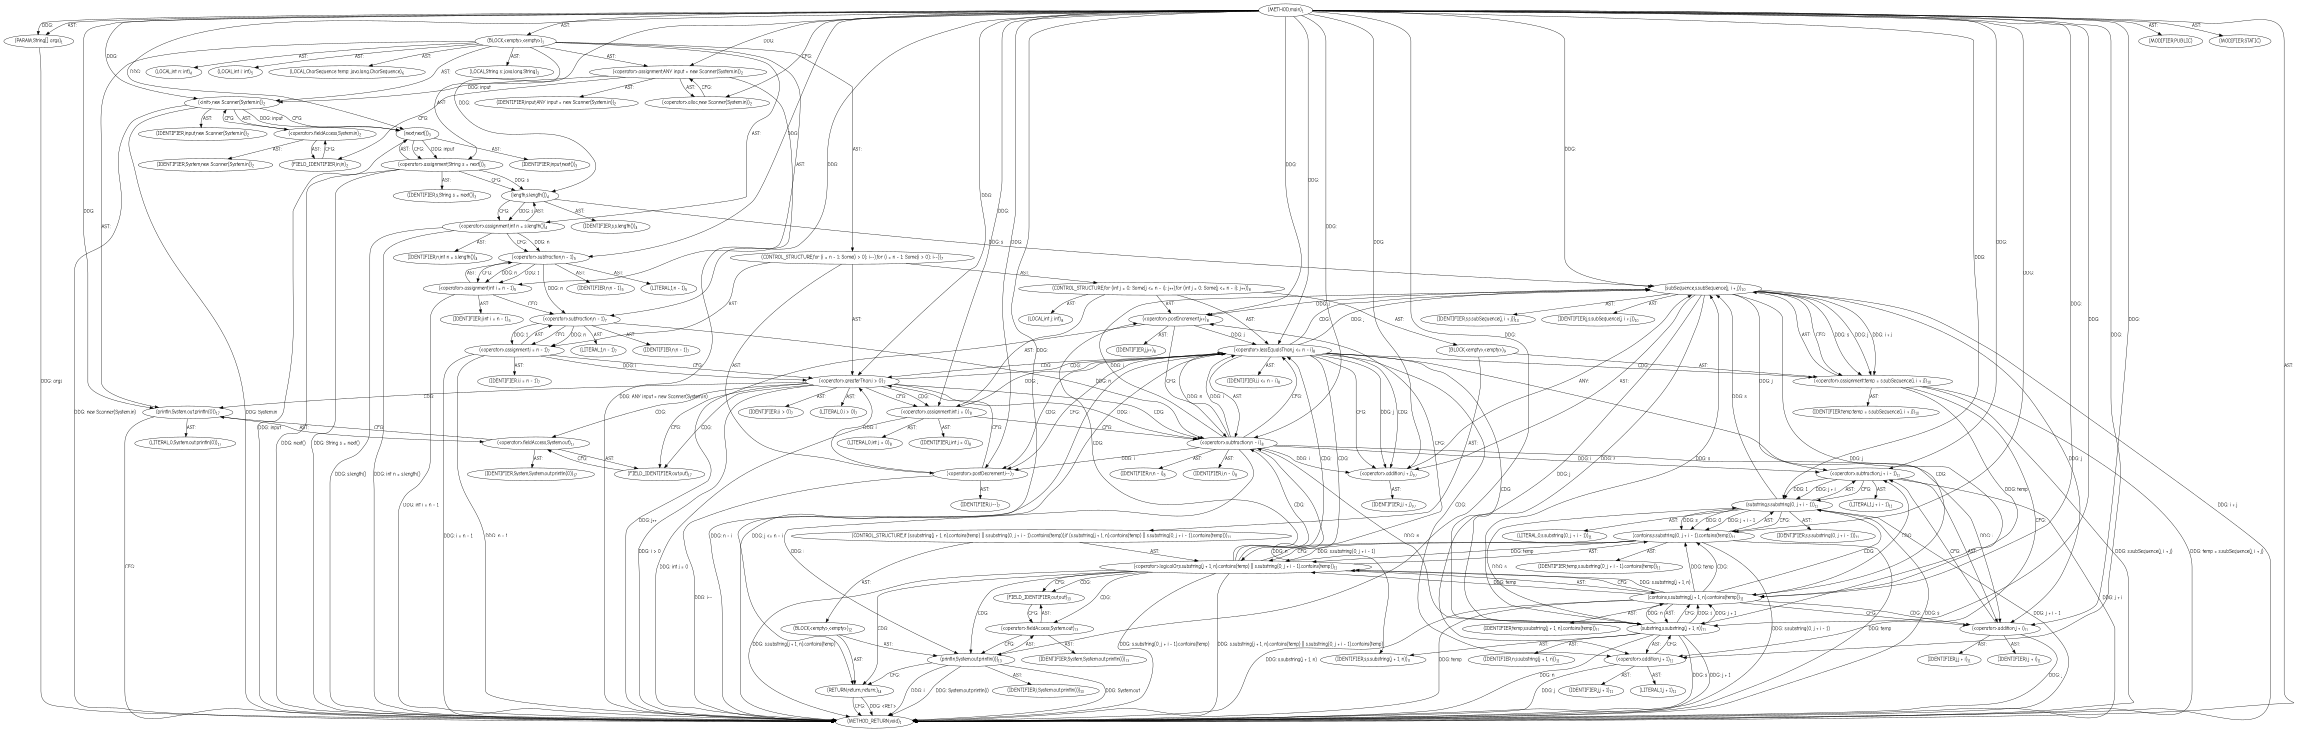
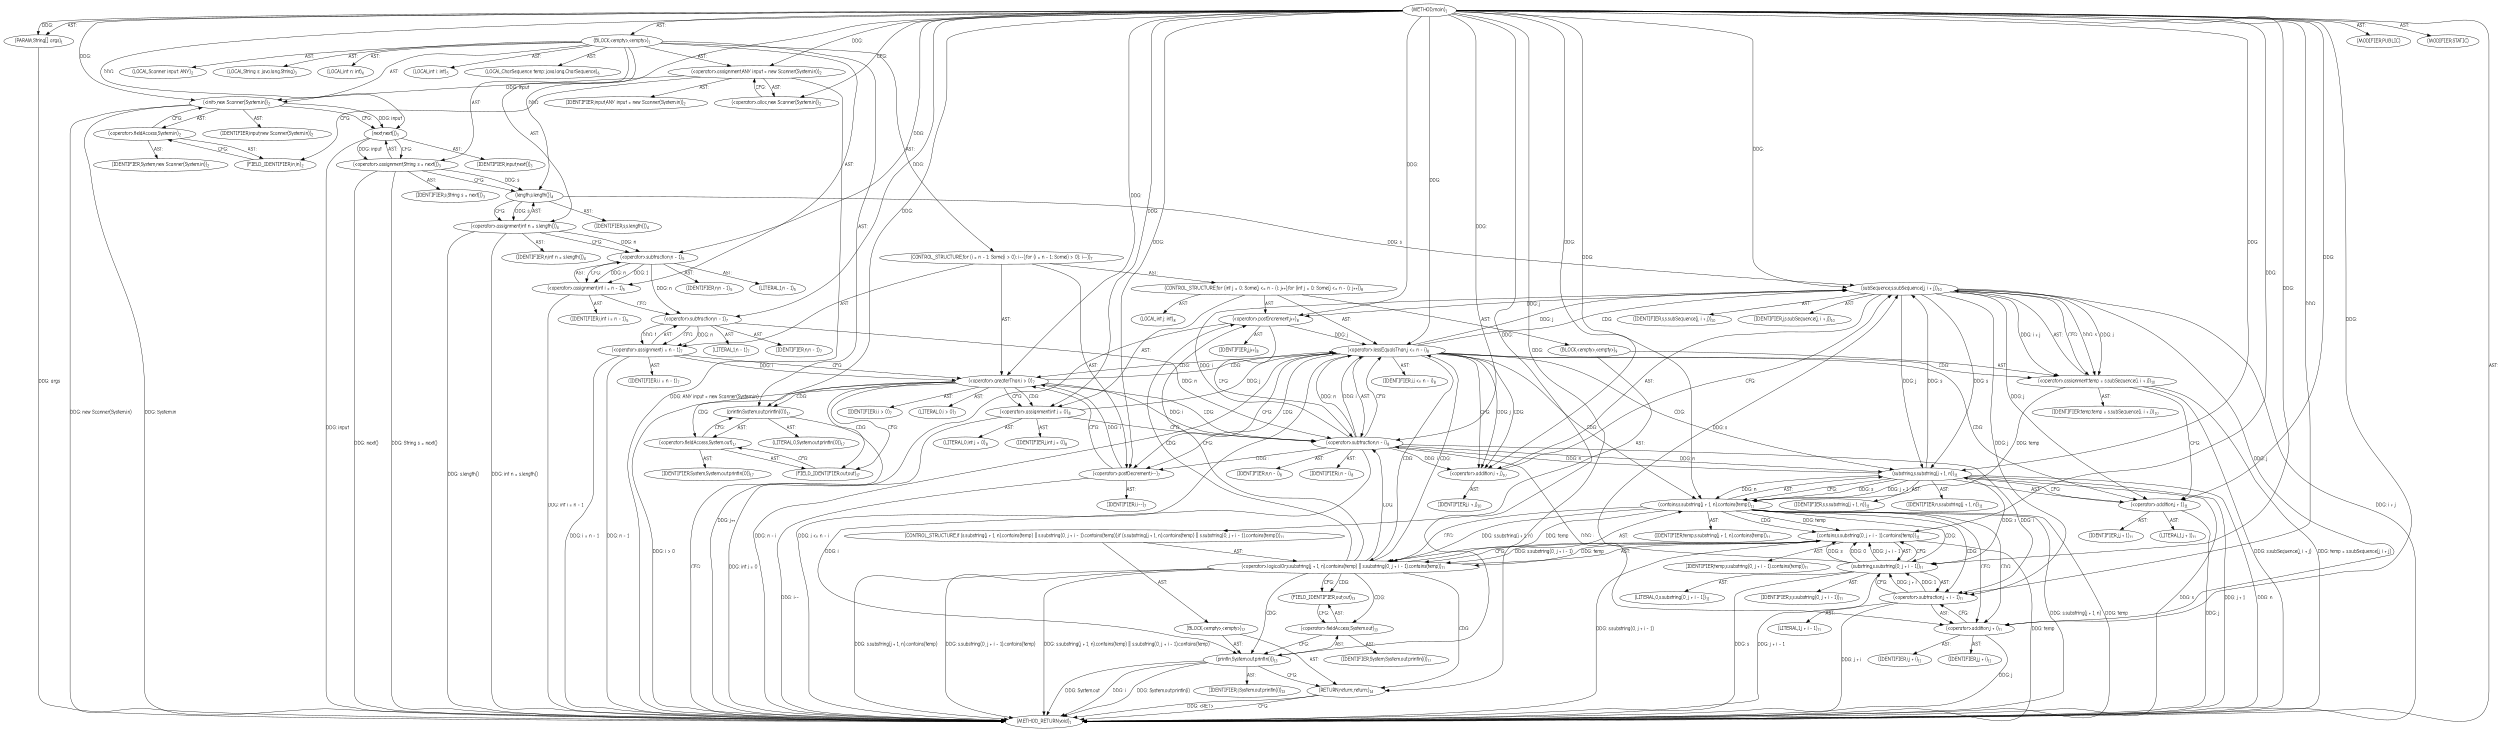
none -> (163, 72)
(1585, 382) -> (1751, 382)
(1272, 554) -> (1639, 459)
